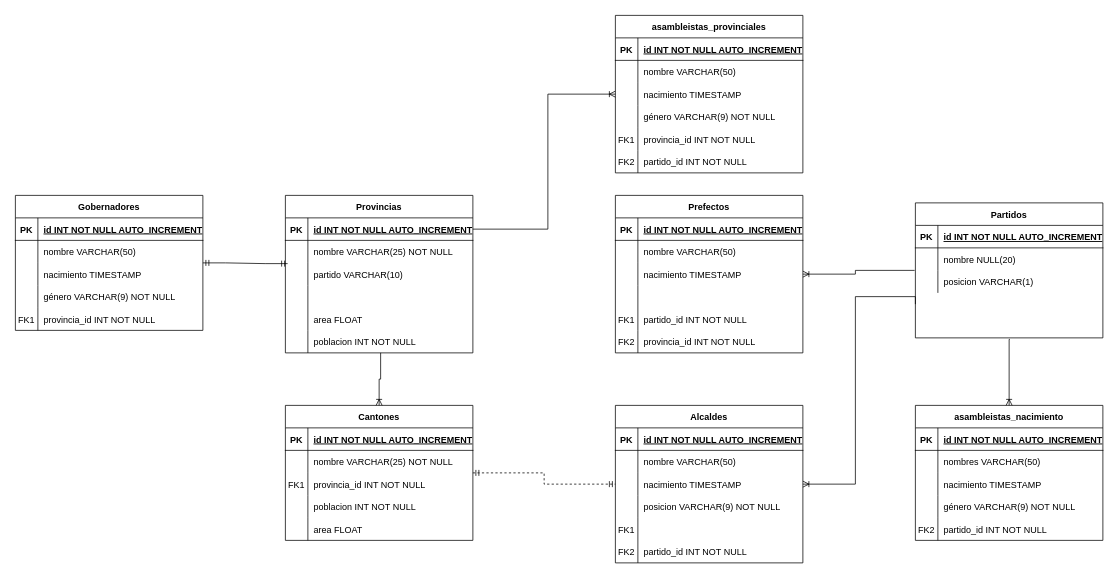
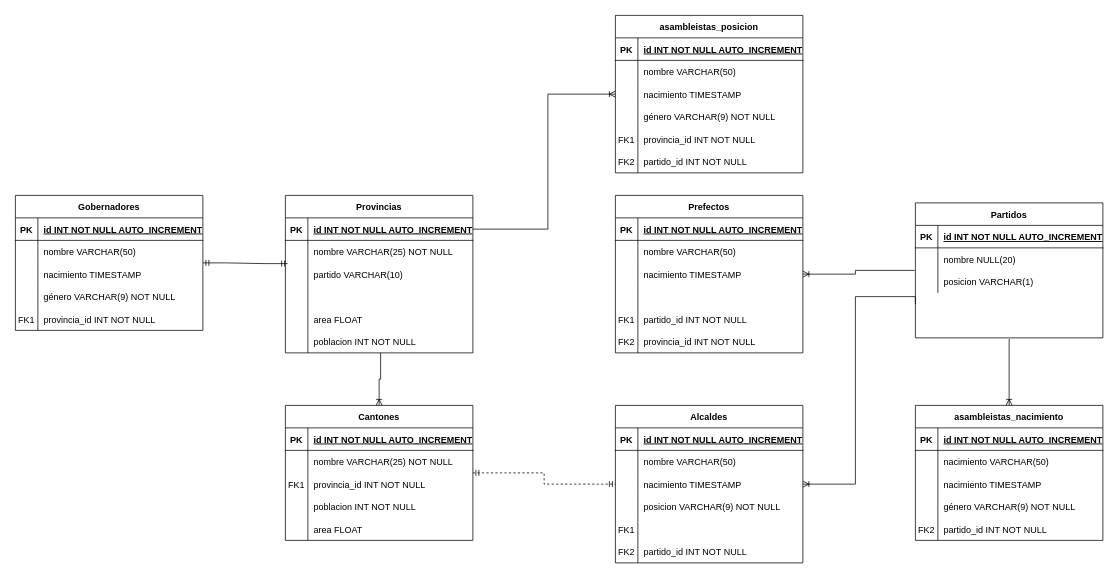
(709, 27) -> (709, 27)
(990, 462) -> (995, 462)
